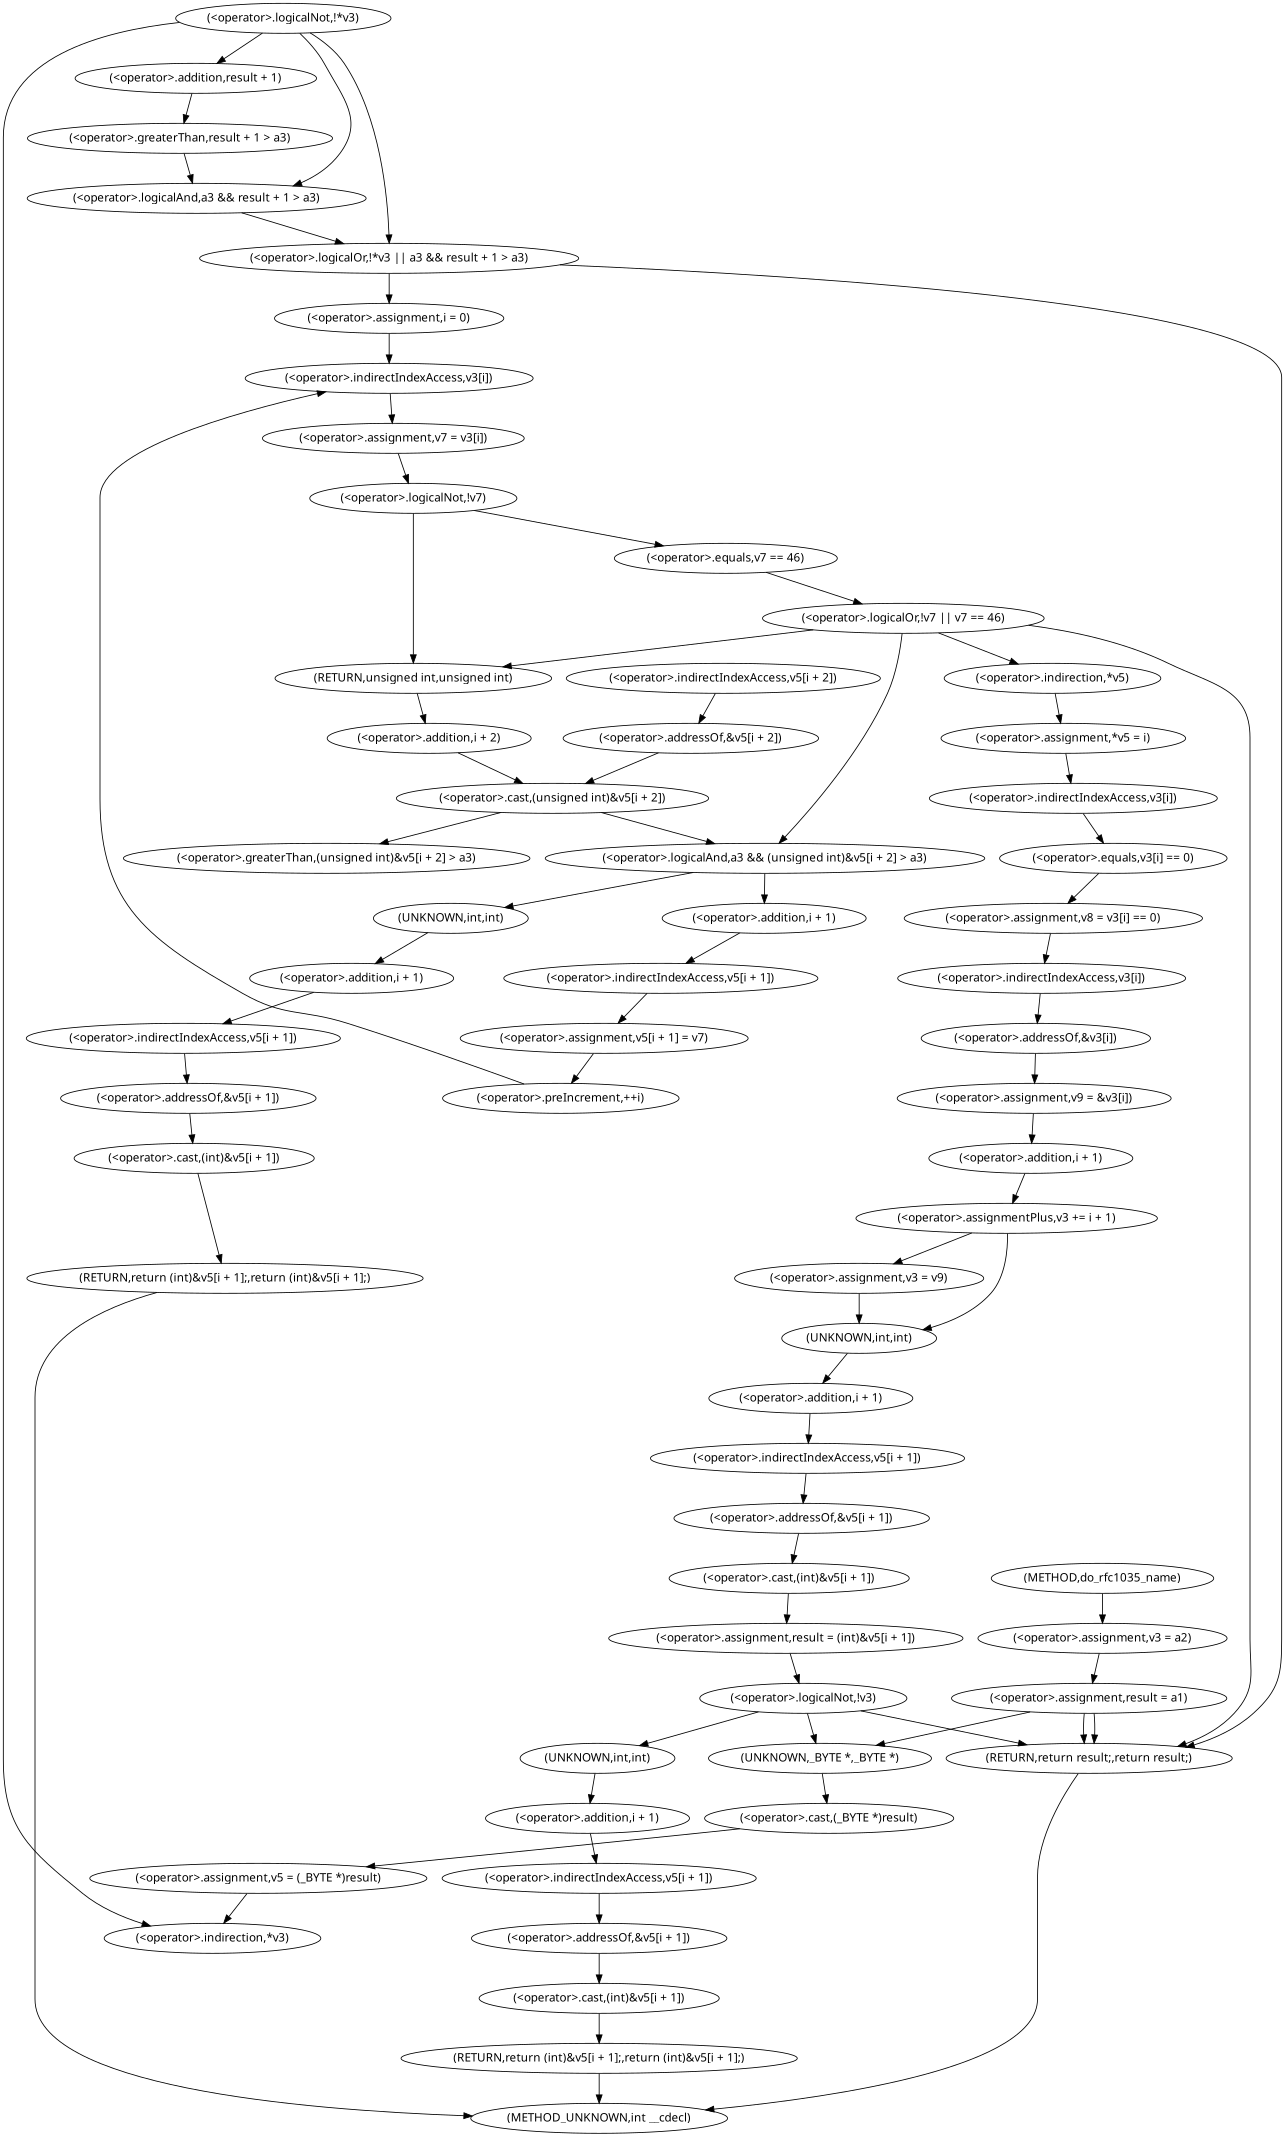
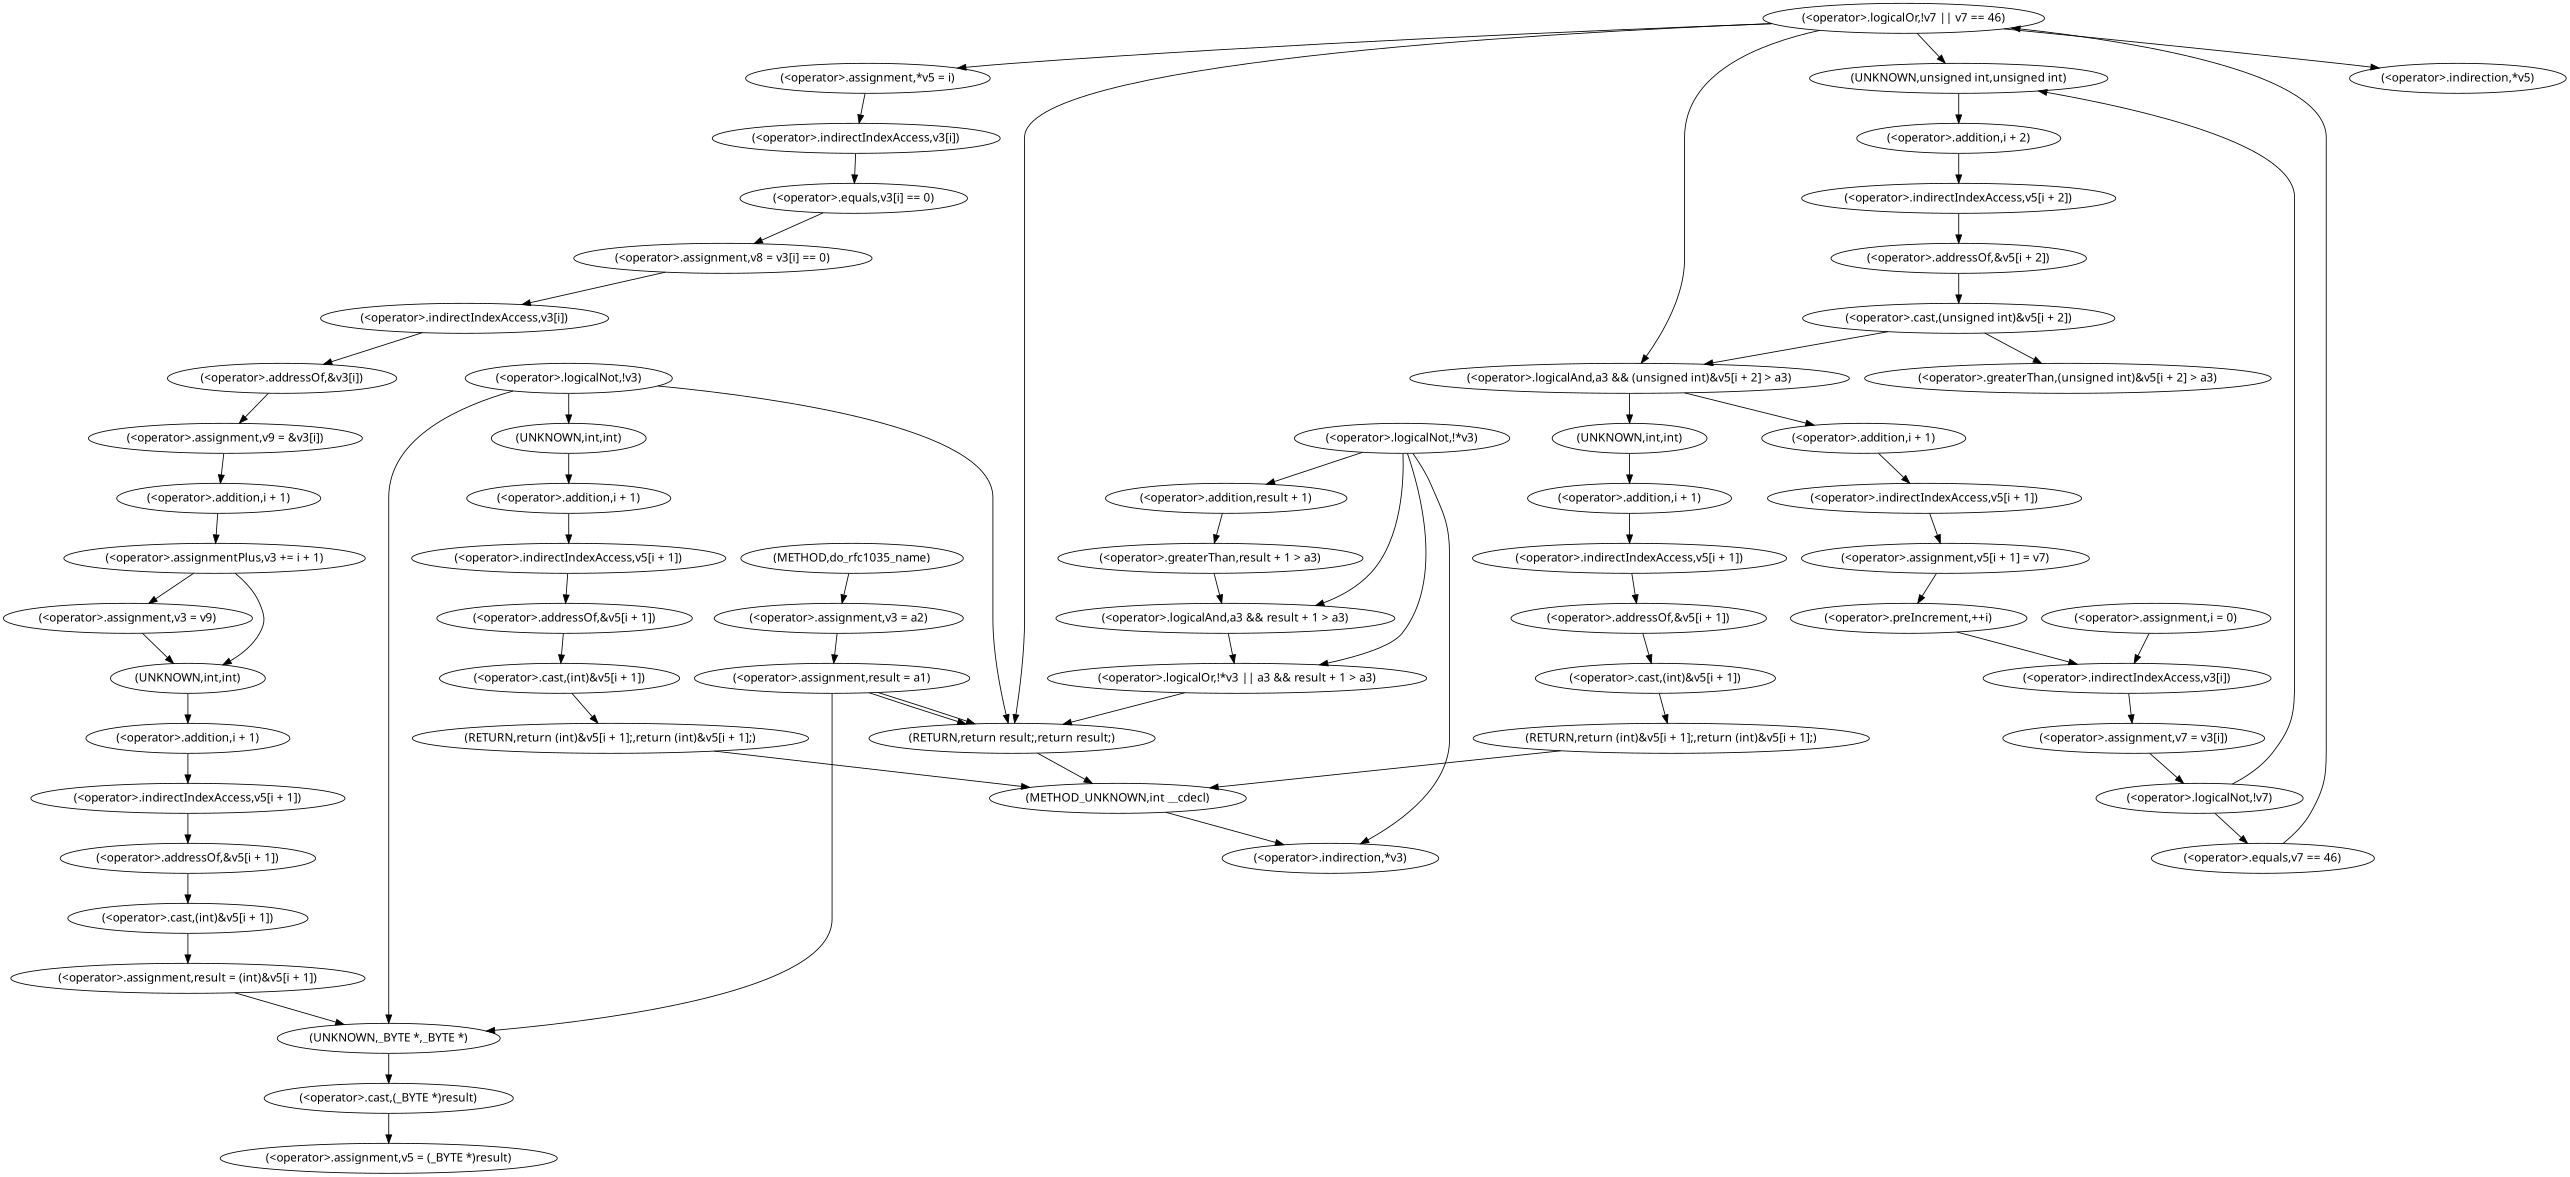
(389, 284) -> none
(413, 678) -> (1959, 78)
(1057, 704) -> (1369, 42)
(487, 766) -> (1959, 164)
(793, 1664) -> (285, 1007)
(238, 1905) -> (1221, 827)
